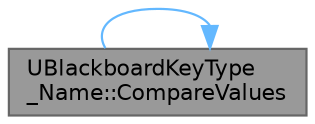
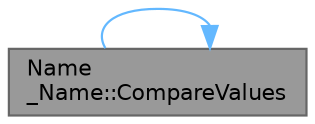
(158, 82) -> (158, 82)
